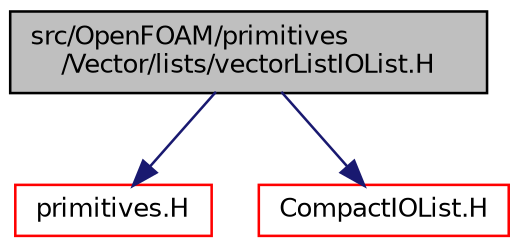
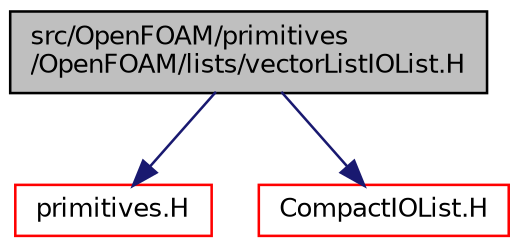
(249, 52) -> (249, 52)
